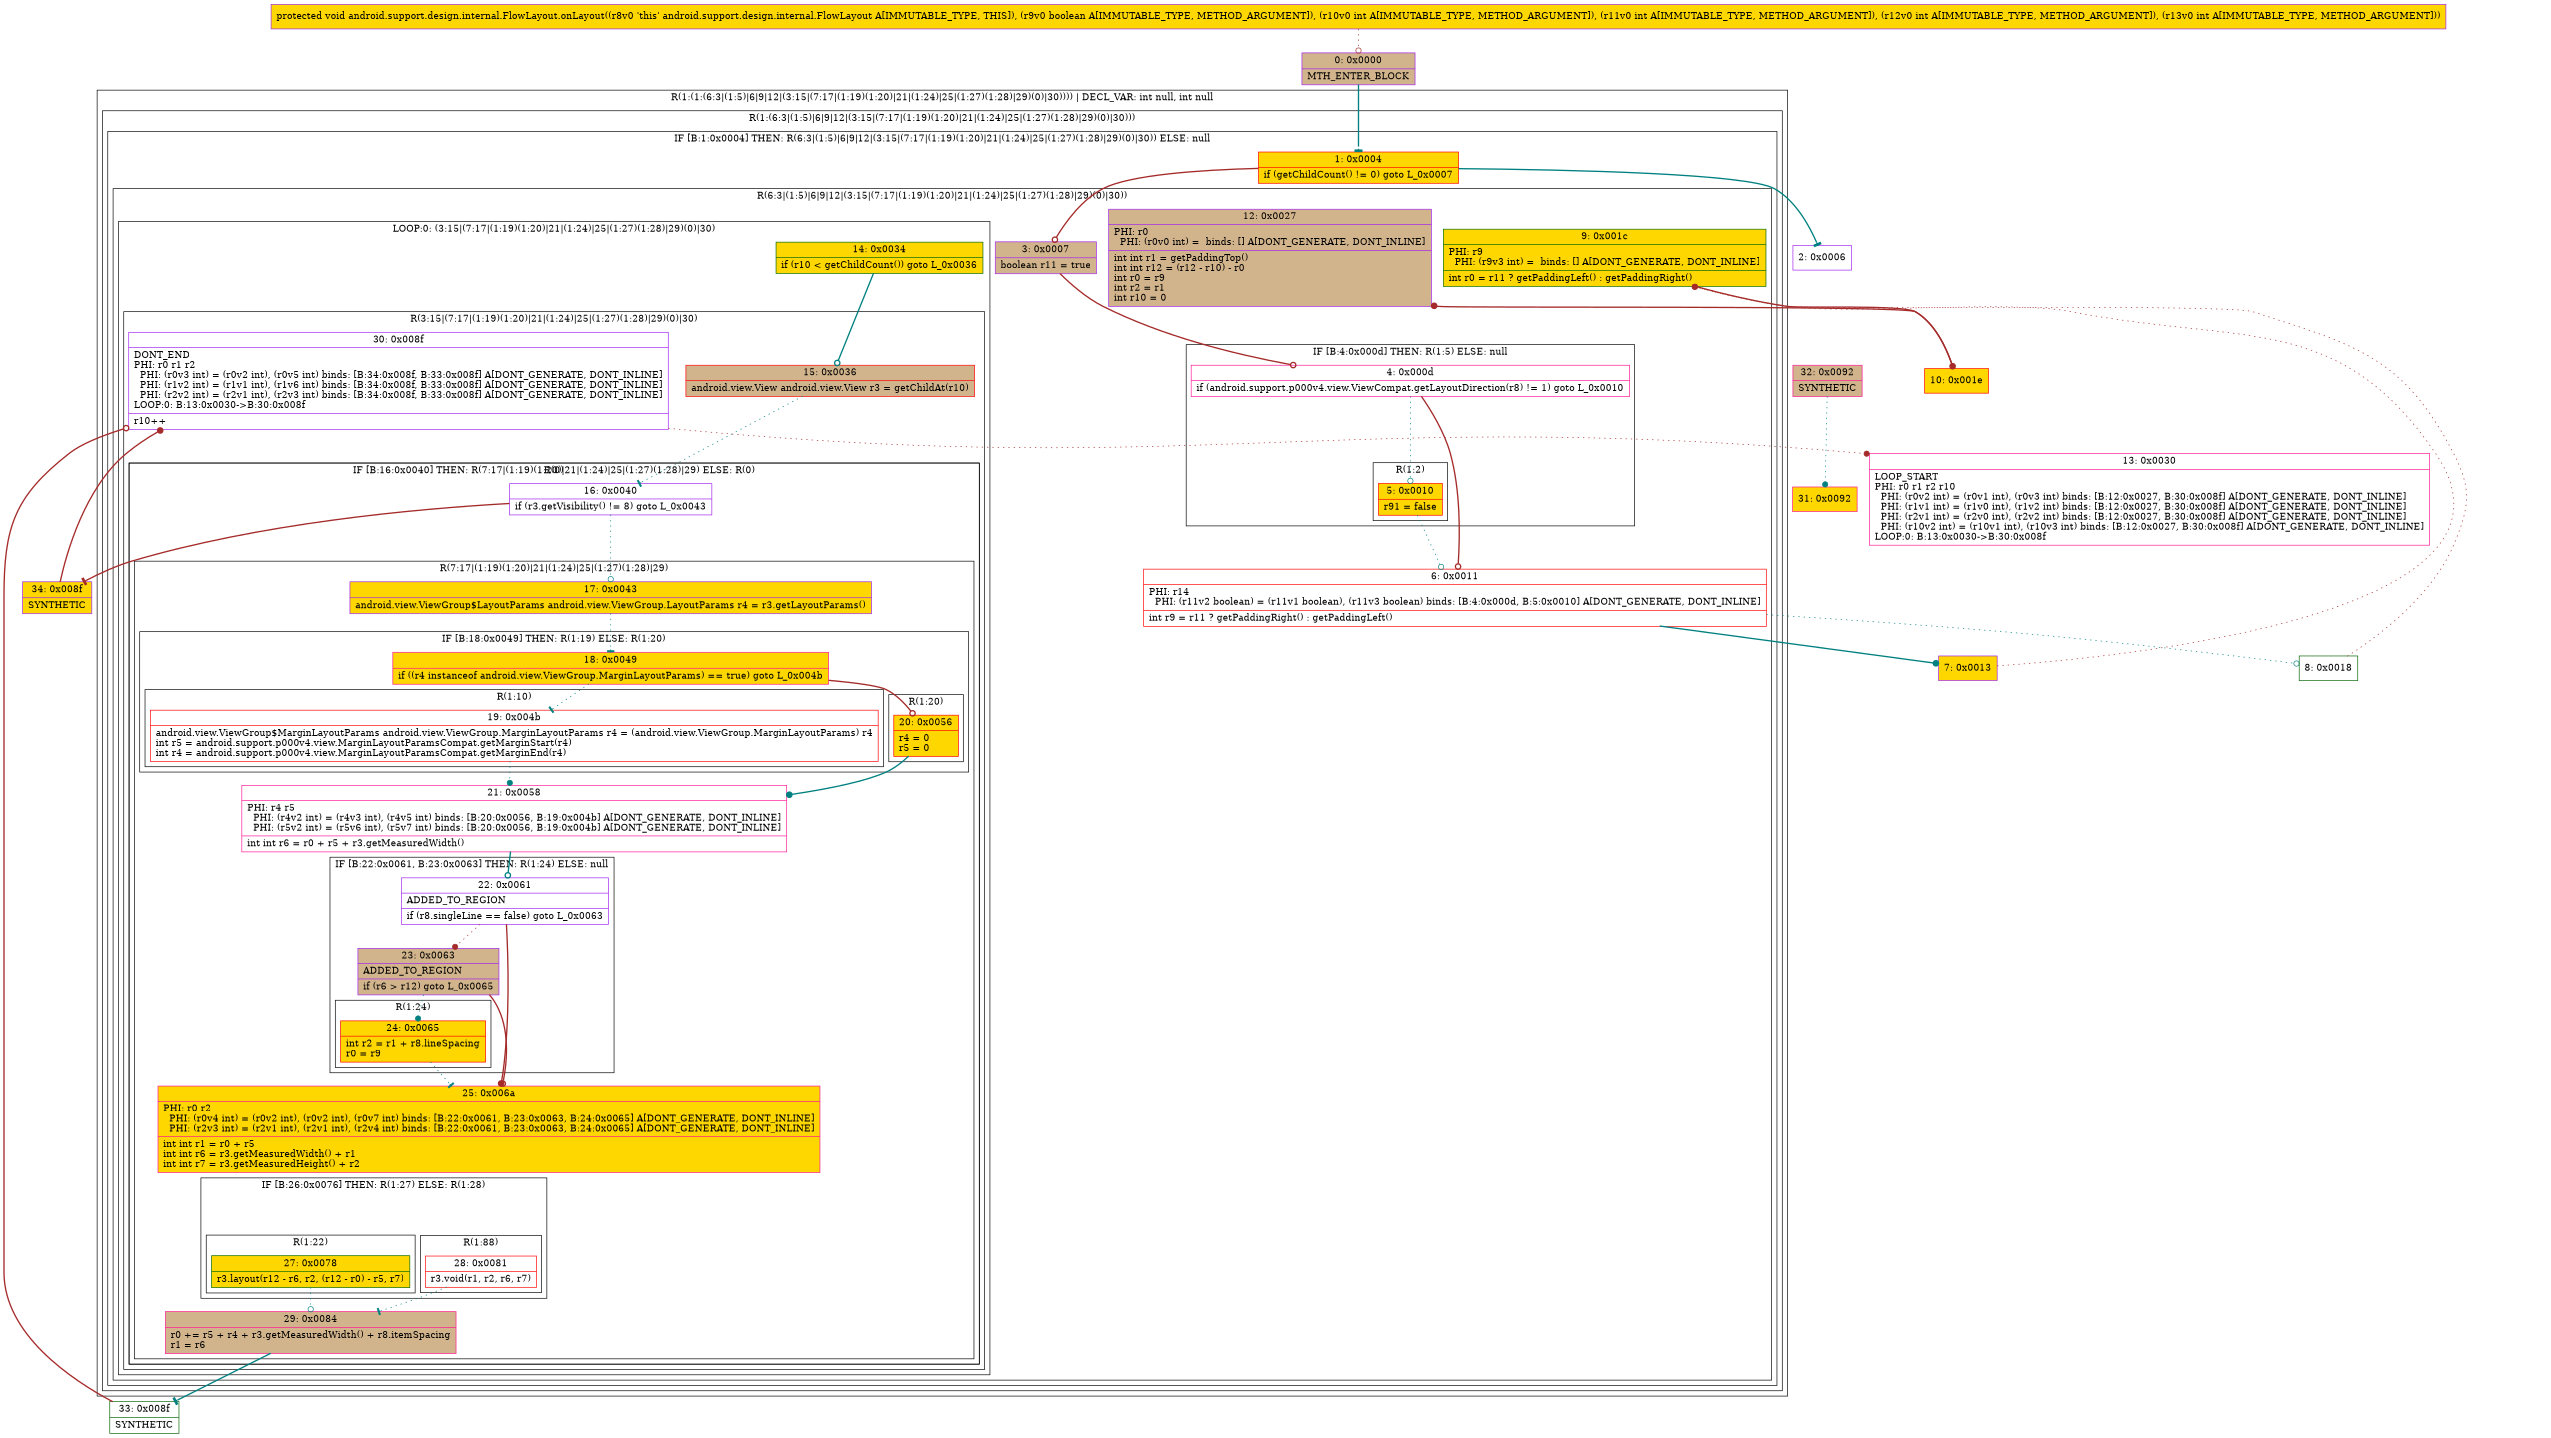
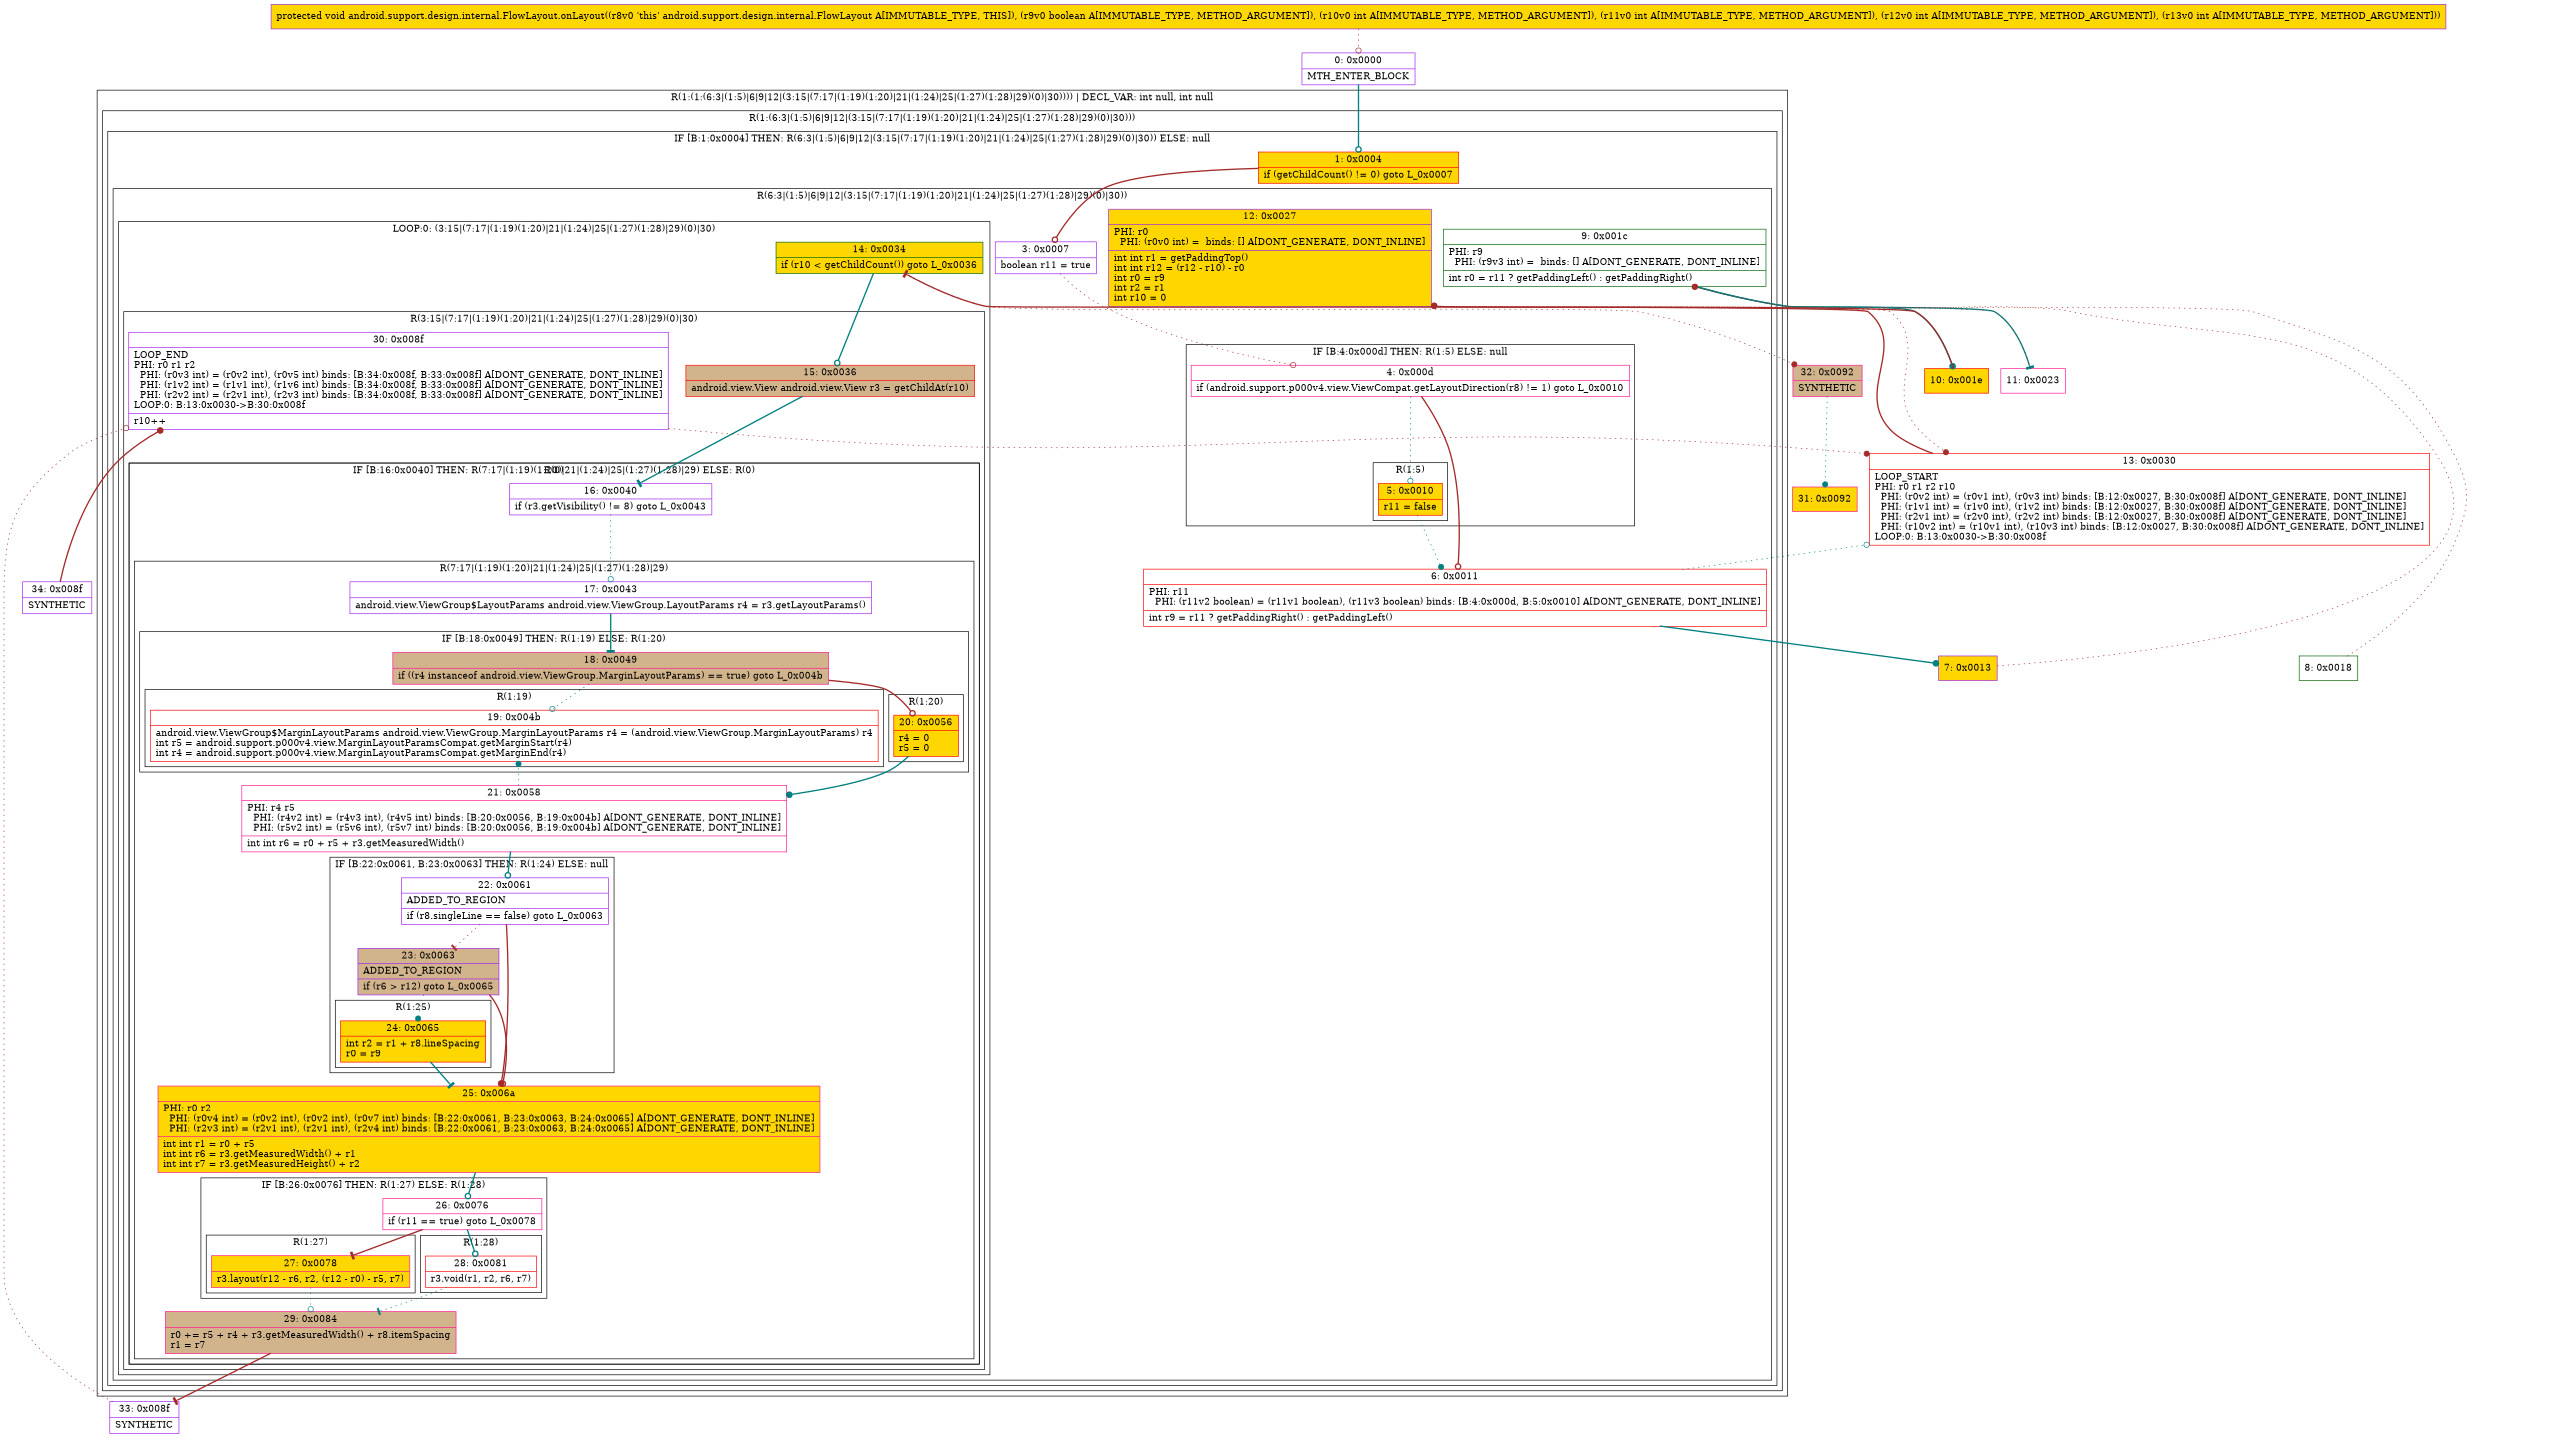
(1358, 69) -> (1358, 69)
(1358, 116) -> (1358, 116)
(1046, 258) -> (1046, 258)
(1270, 258) -> (1270, 258)
(1605, 258) -> (1605, 258)
(1822, 258) -> none
none -> (1473, 307)
(1836, 307) -> (1836, 307)
none -> (1349, 309)
none -> (1894, 316)
(1169, 334) -> (1169, 334)
(162, 355) -> (161, 355)
none -> (2033, 381)
(722, 439) -> (722, 439)
(1410, 470) -> (1410, 470)
(2150, 499) -> (2150, 499)
(1410, 507) -> (1410, 507)
(294, 526) -> none
(1429, 540) -> (1429, 540)
(1171, 592) -> (1171, 592)
(57, 598) -> (57, 598)
(611, 598) -> (611, 598)
(611, 627) -> (611, 627)
(2031, 634) -> (1764, 559)
(611, 668) -> (611, 668)
(571, 696) -> (571, 696)
(514, 697) -> (514, 697)
(510, 771) -> (519, 776)
(4, 910) -> (4, 910)
(468, 935) -> (468, 935)
(413, 1008) -> (413, 1008)
(444, 1077) -> (444, 1077)
none -> (462, 1214)
(311, 1243) -> (311, 1243)
(481, 1243) -> (481, 1243)
(311, 1272) -> (311, 1272)
(188, 1345) -> (188, 1345)
(224, 1377) -> (224, 1377)
(144, 1417) -> (144, 1417)
